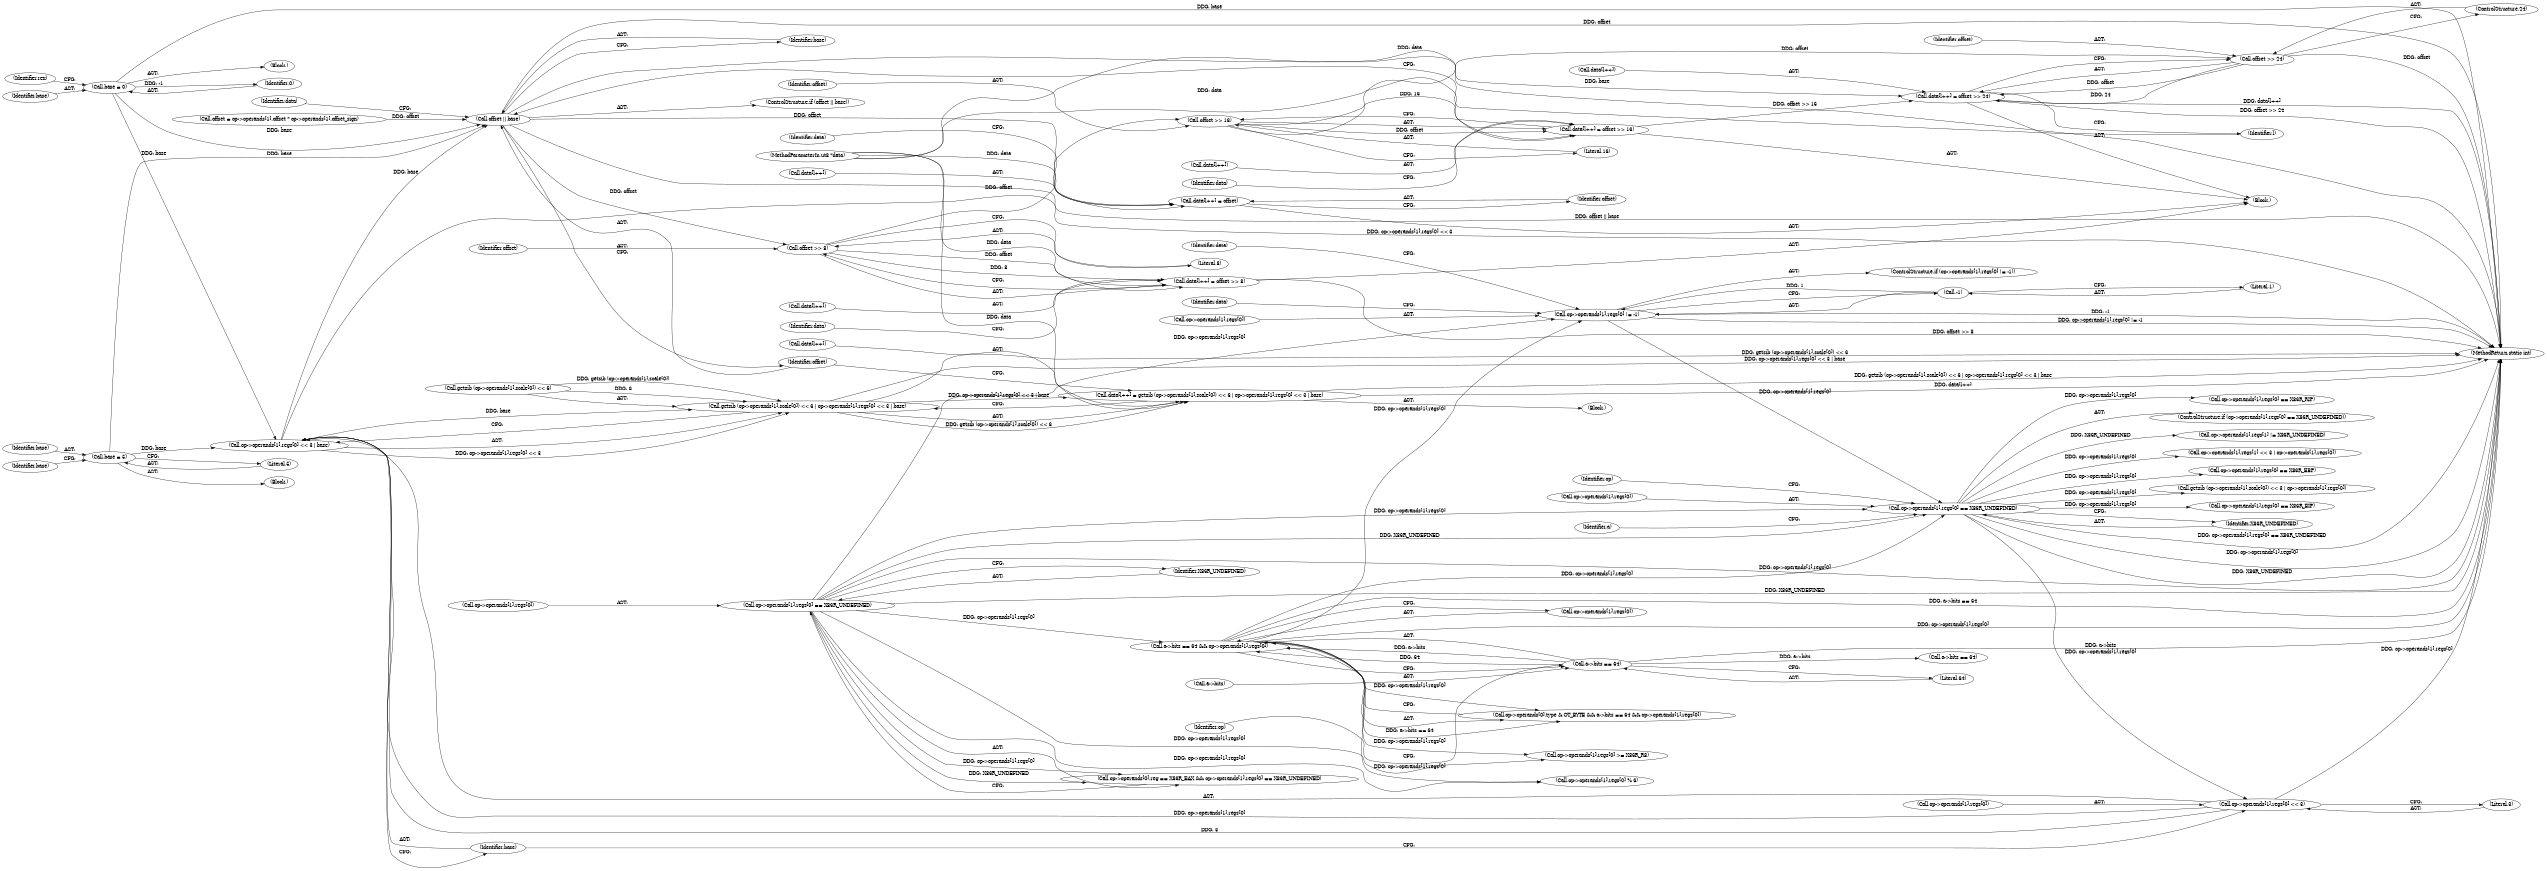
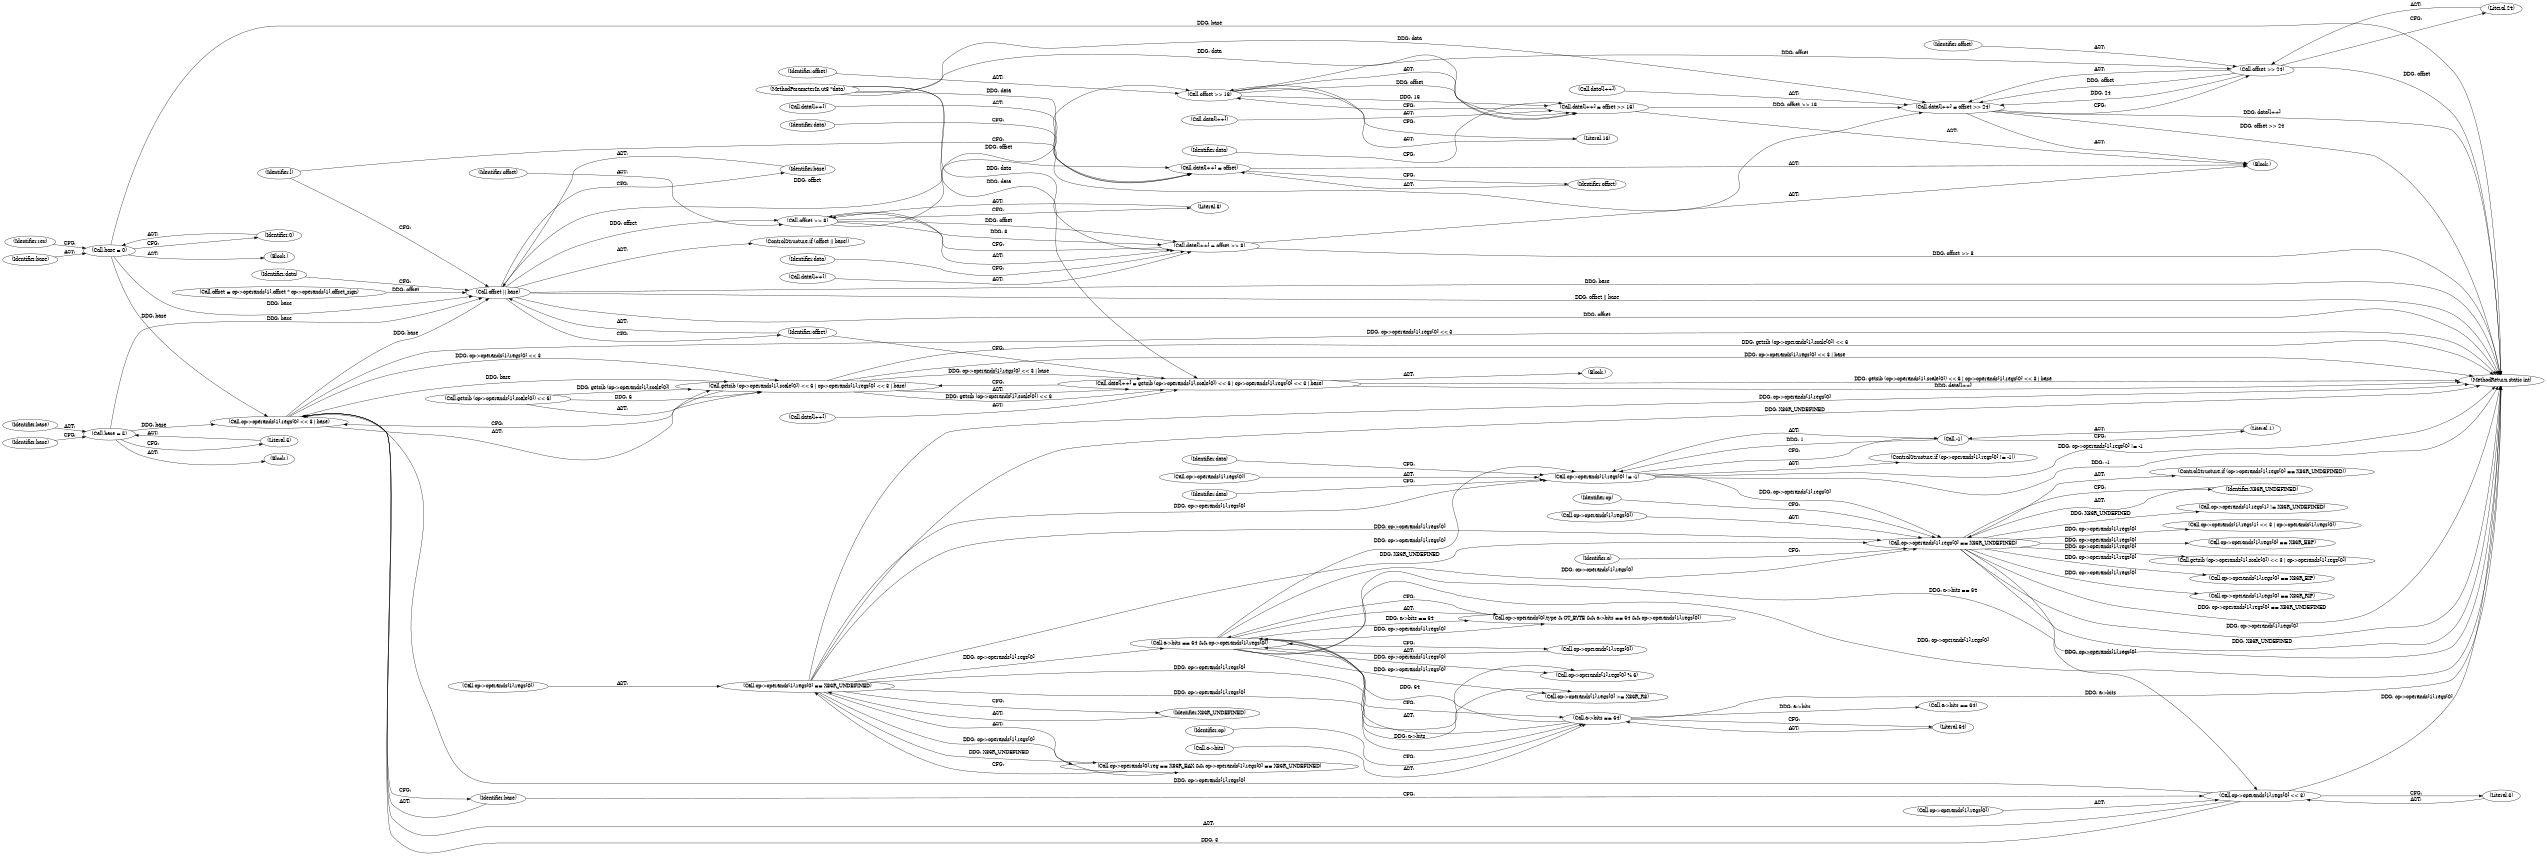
(2501, 10) -> (2501, 9)
(154, 84) -> (154, 244)
(2105, 130) -> (1112, 189)
